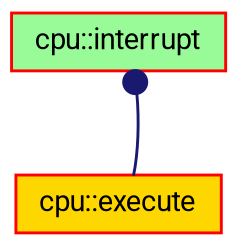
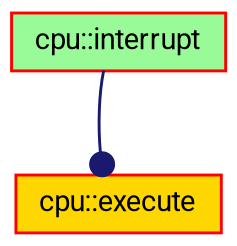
(138, 135) -> (99, 111)
